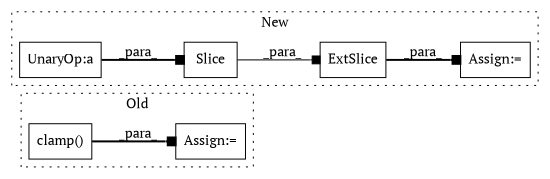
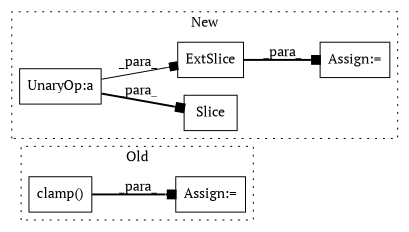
(274, 60) -> (135, 73)
